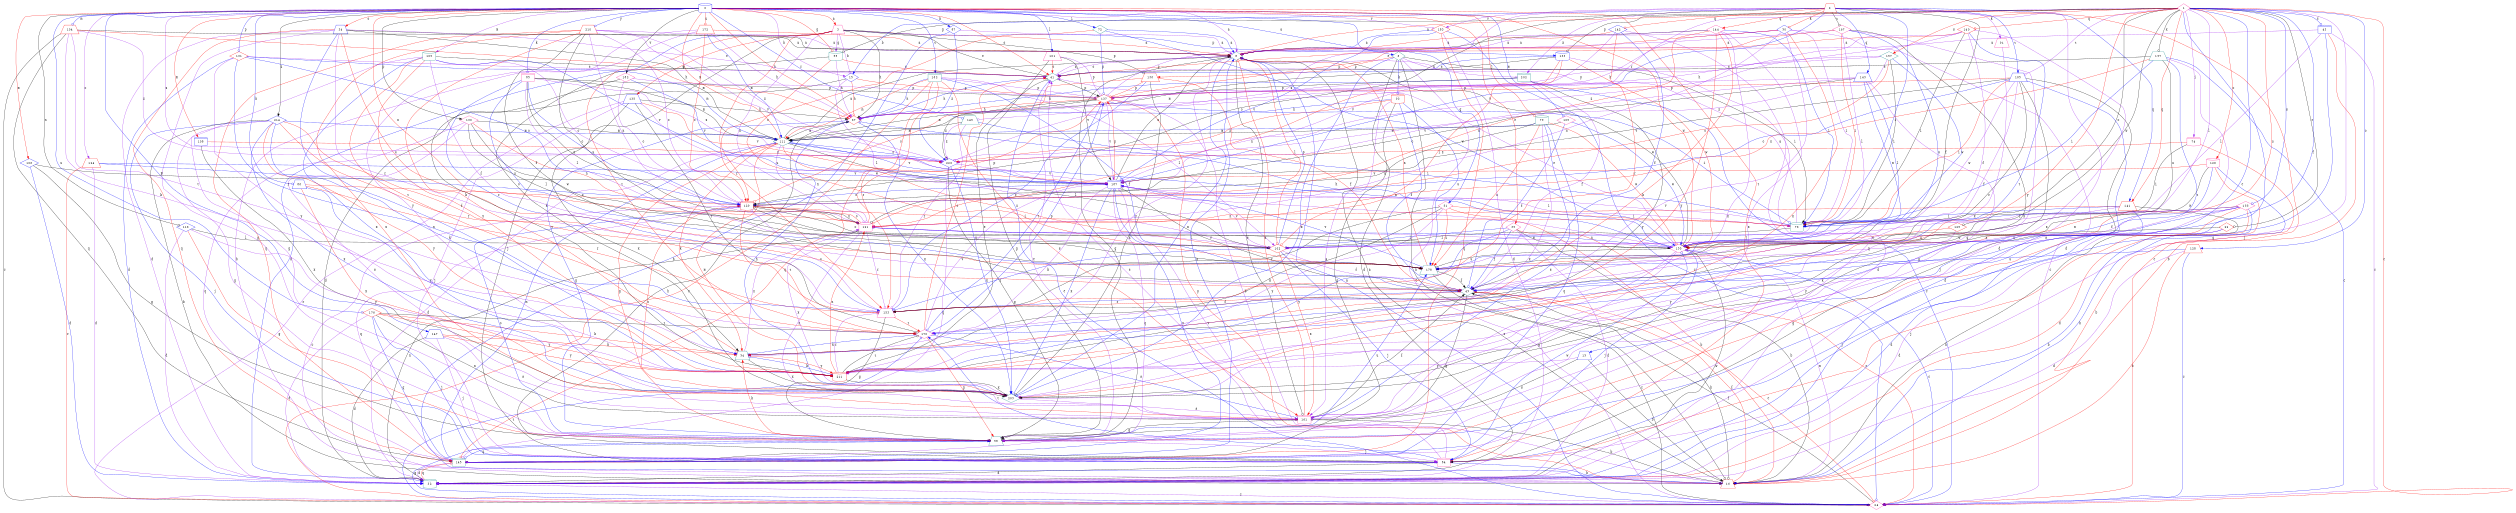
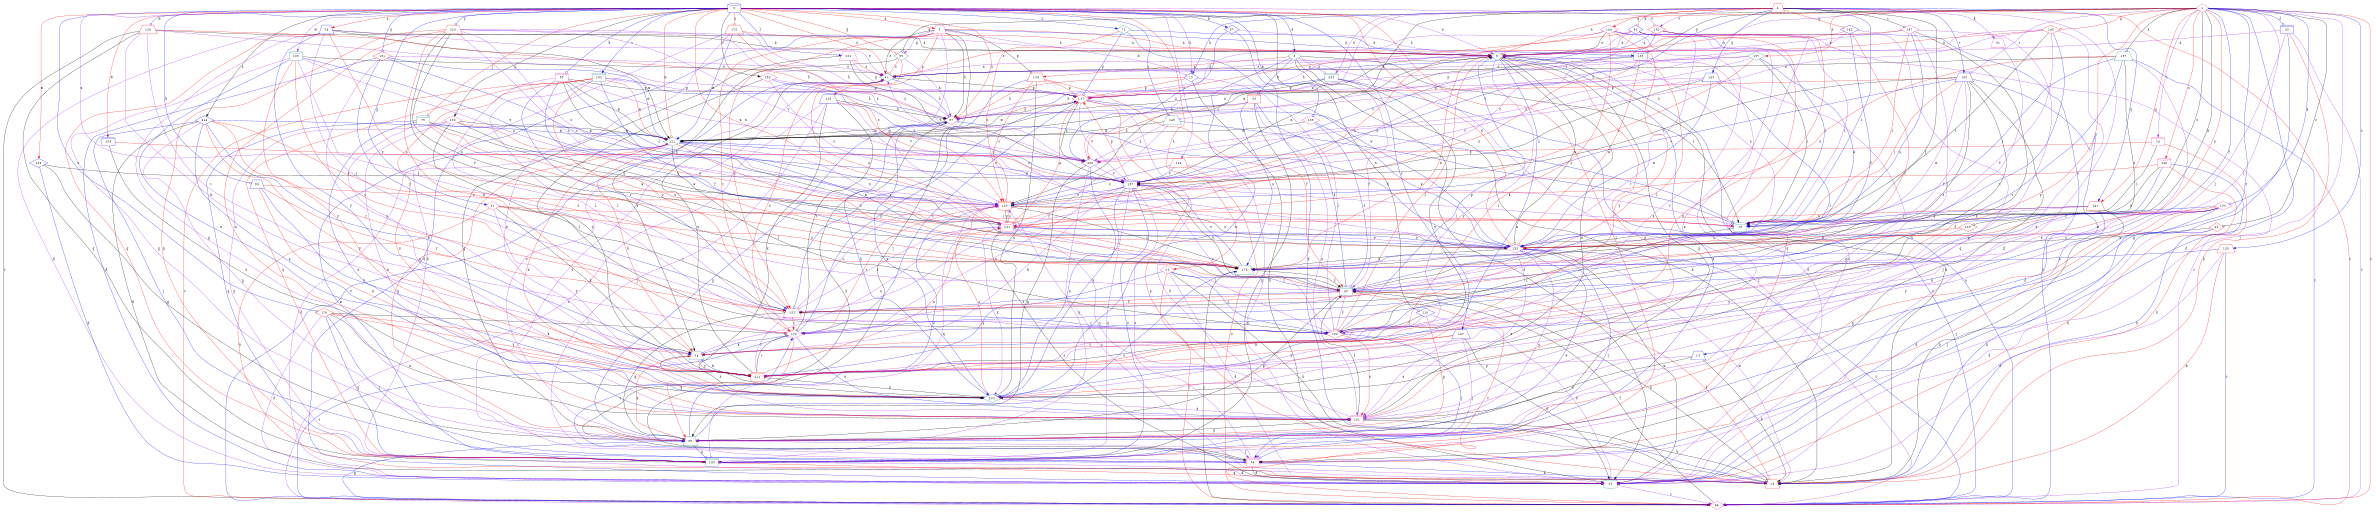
(836, 56) -> (901, 56)
(1397, 238) -> (1242, 315)
(1079, 261) -> (1063, 322)
(1467, 291) -> (1346, 291)
